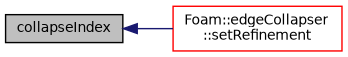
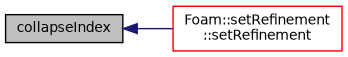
(258, 29) -> (258, 29)
